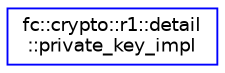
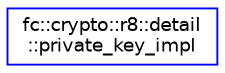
(112, 37) -> (112, 37)
